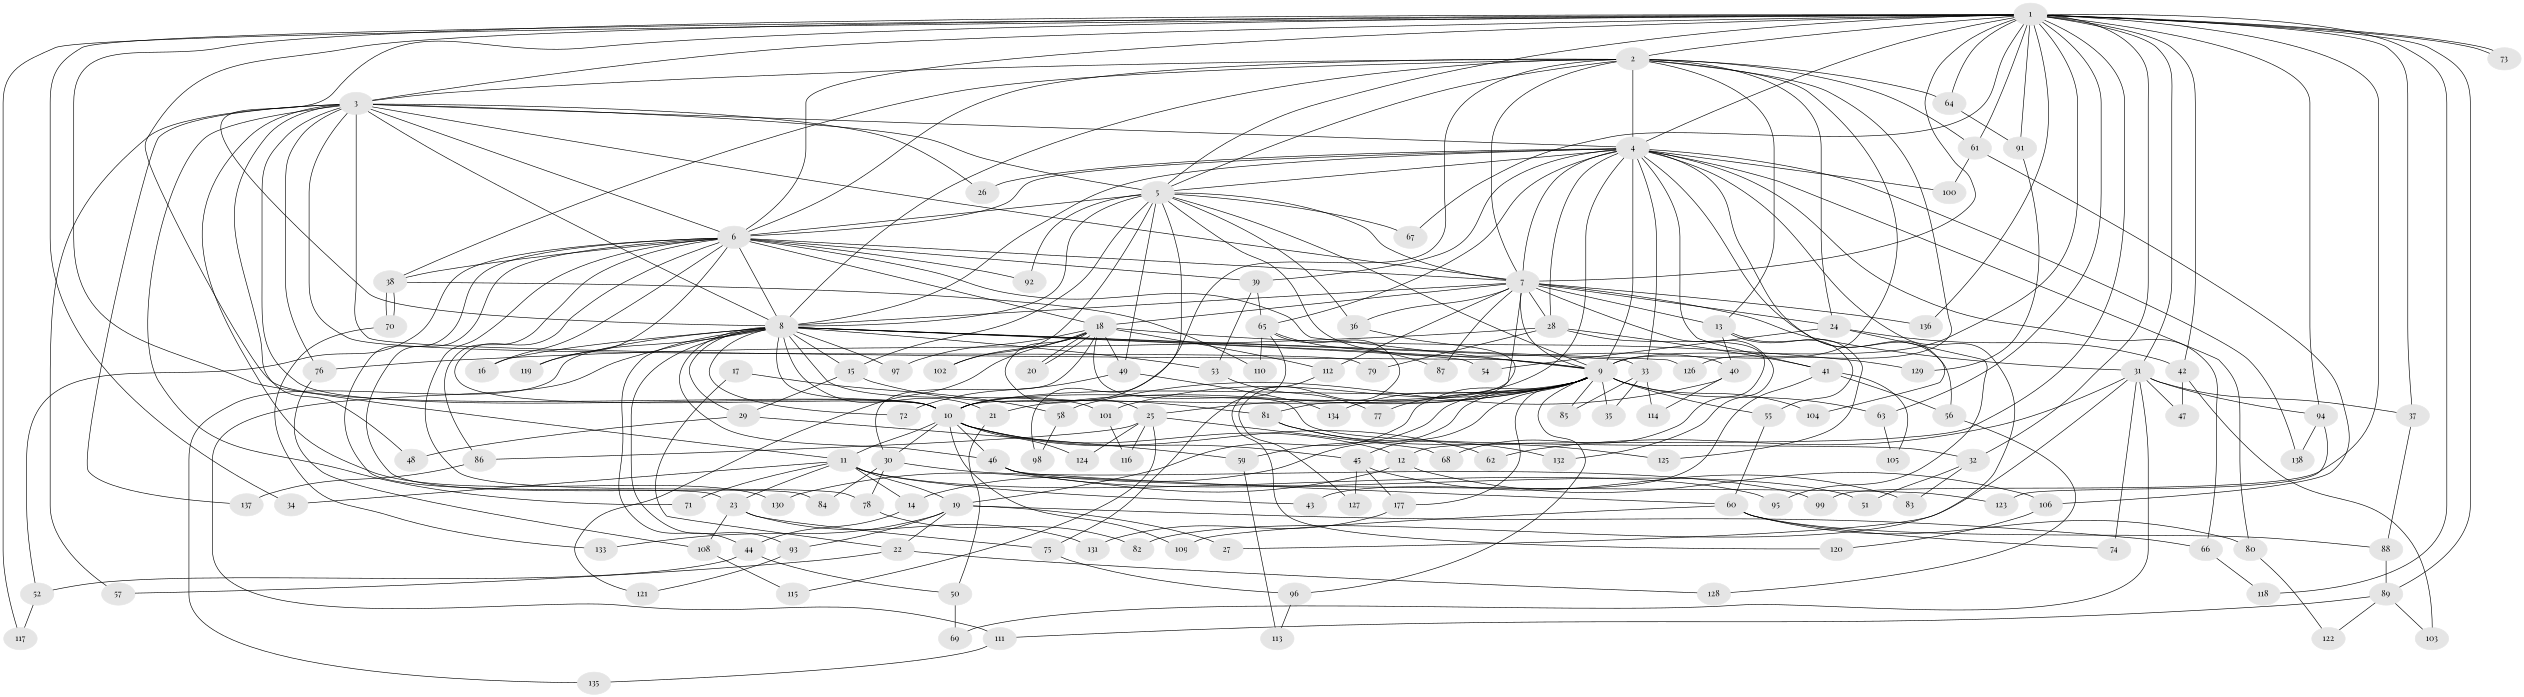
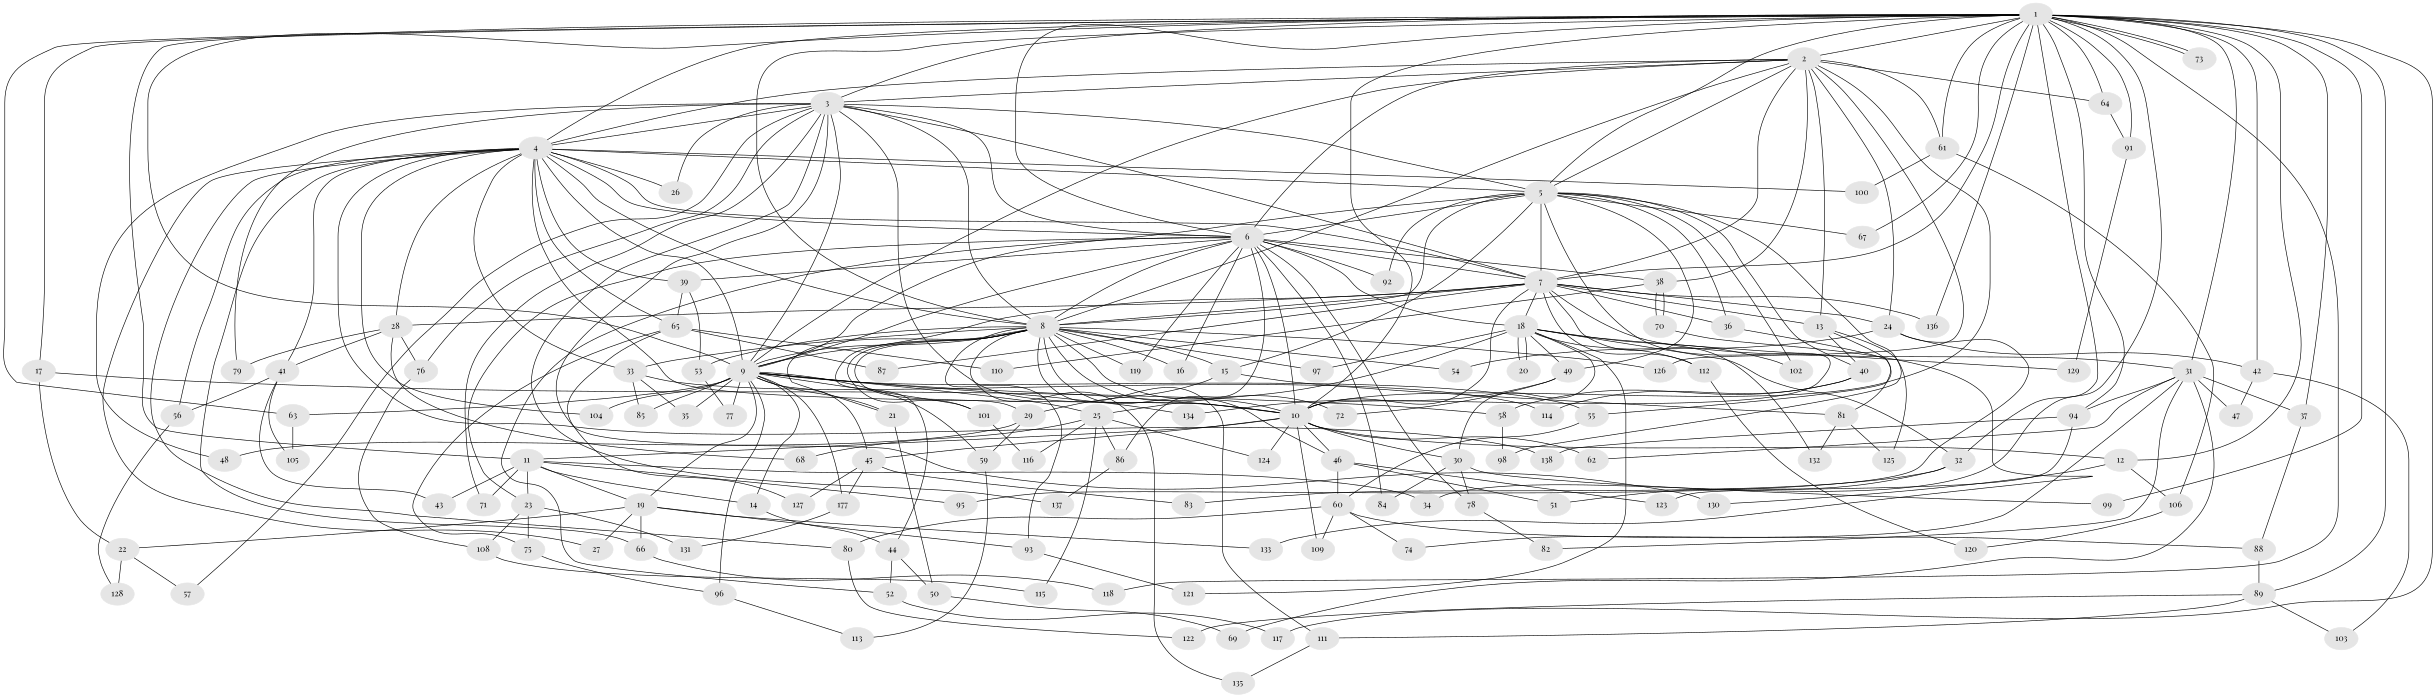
none -> (887, 25)
none -> (1713, 401)
